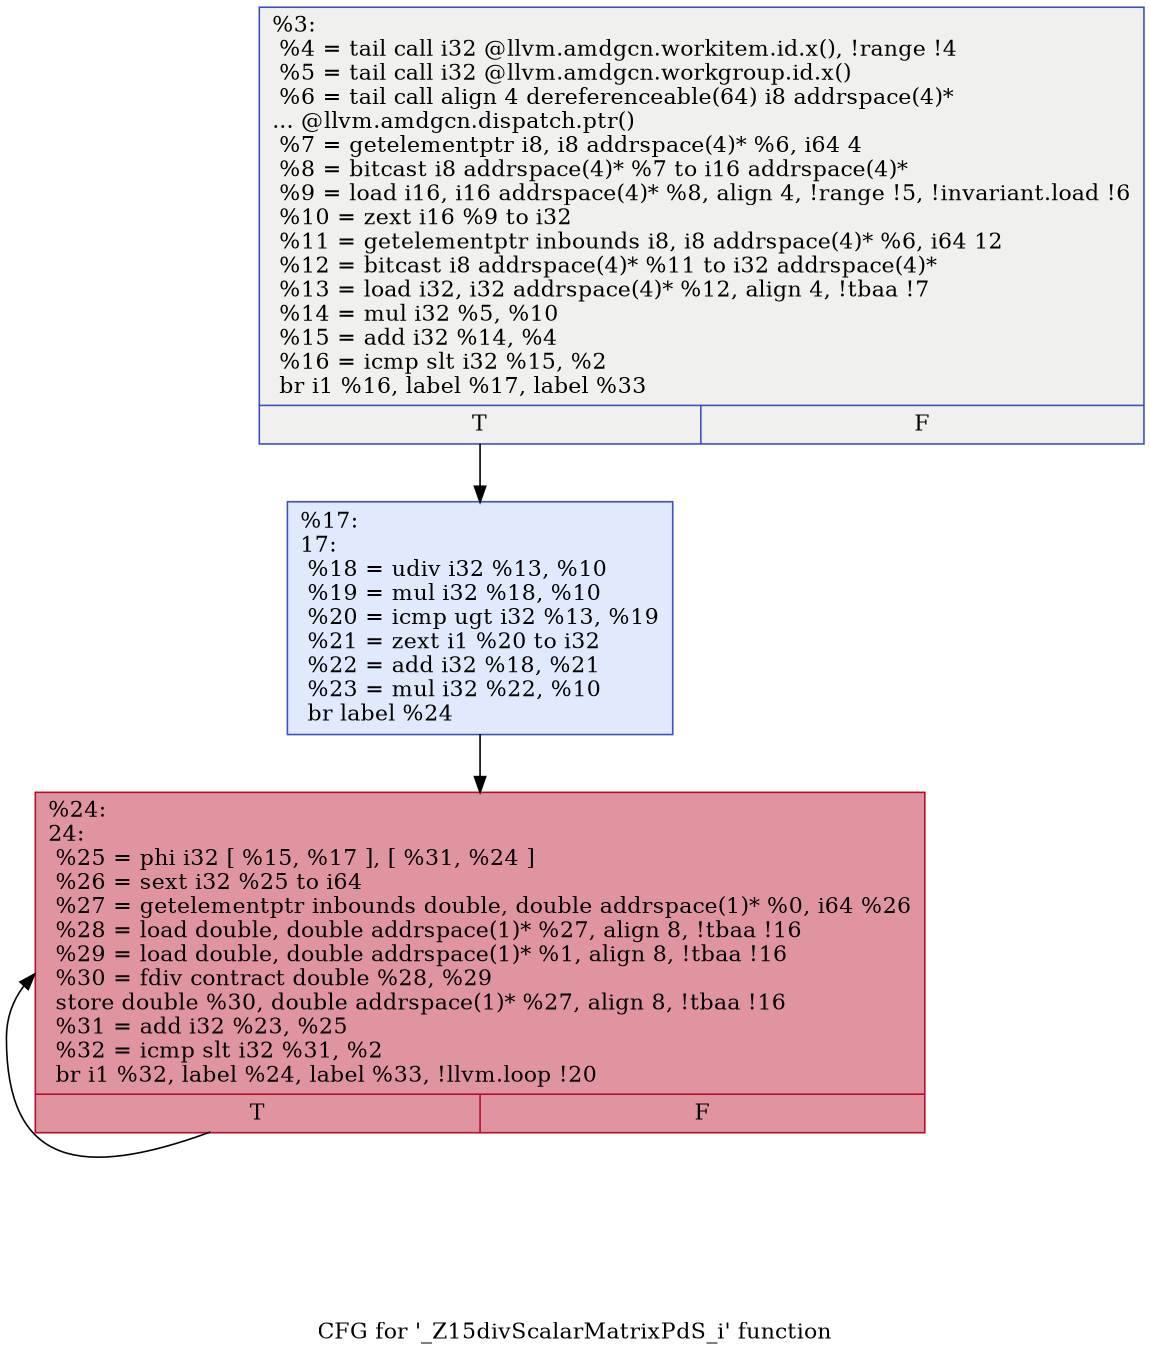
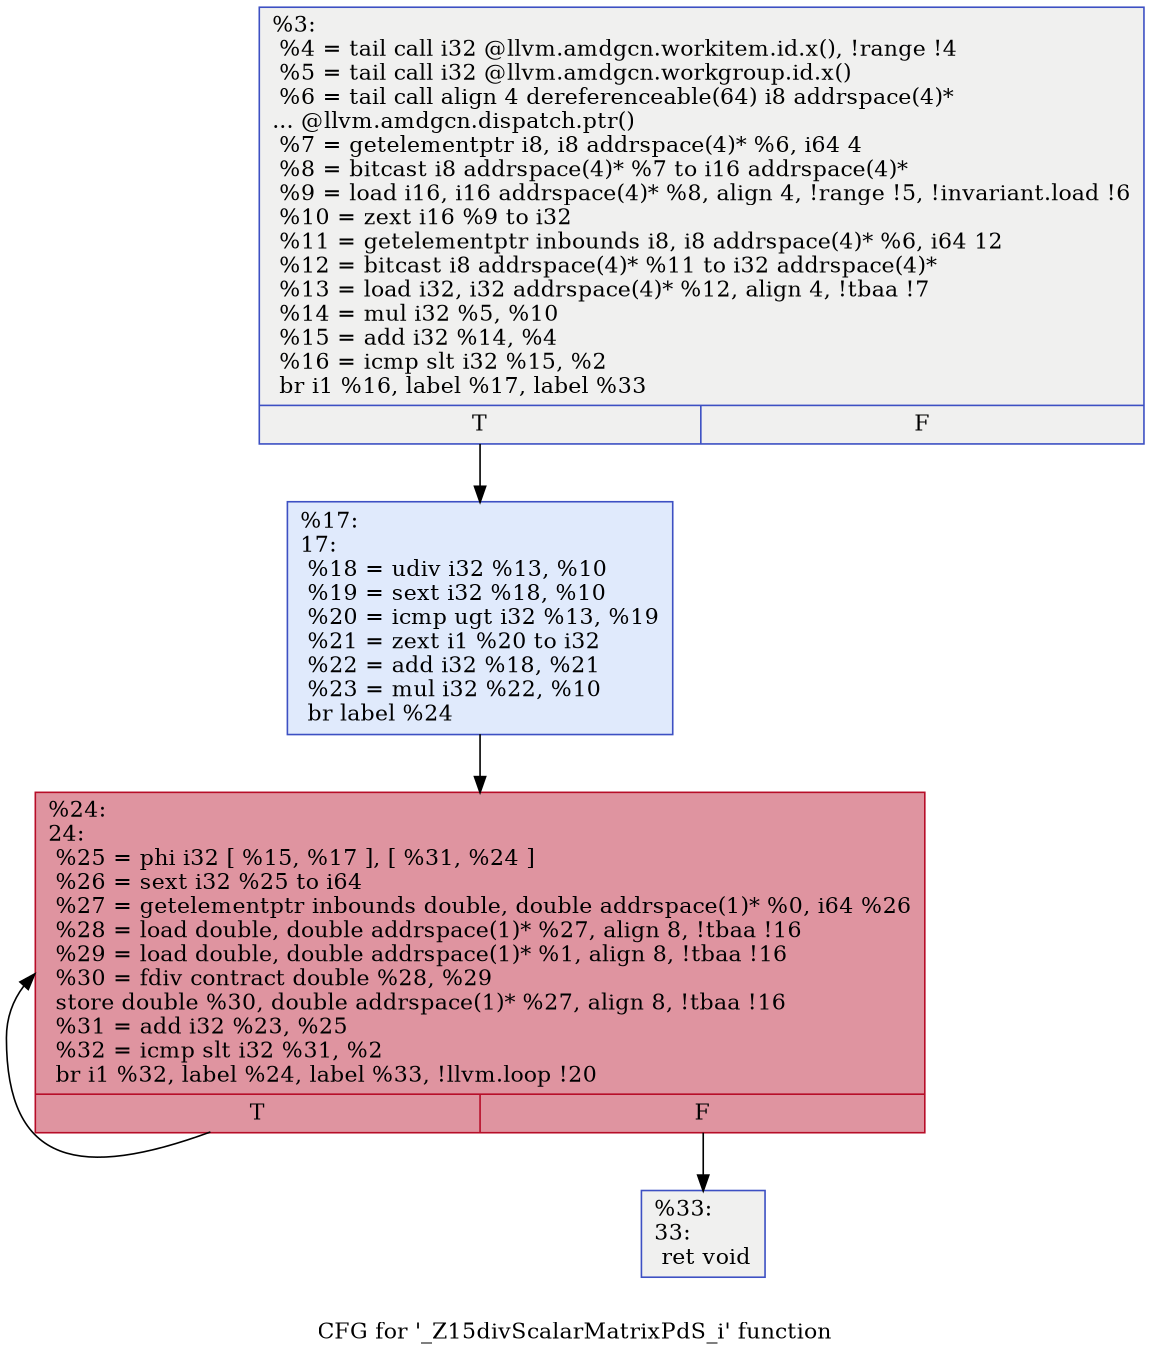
(451, 593) -> (454, 593)
none -> (703, 1234)
